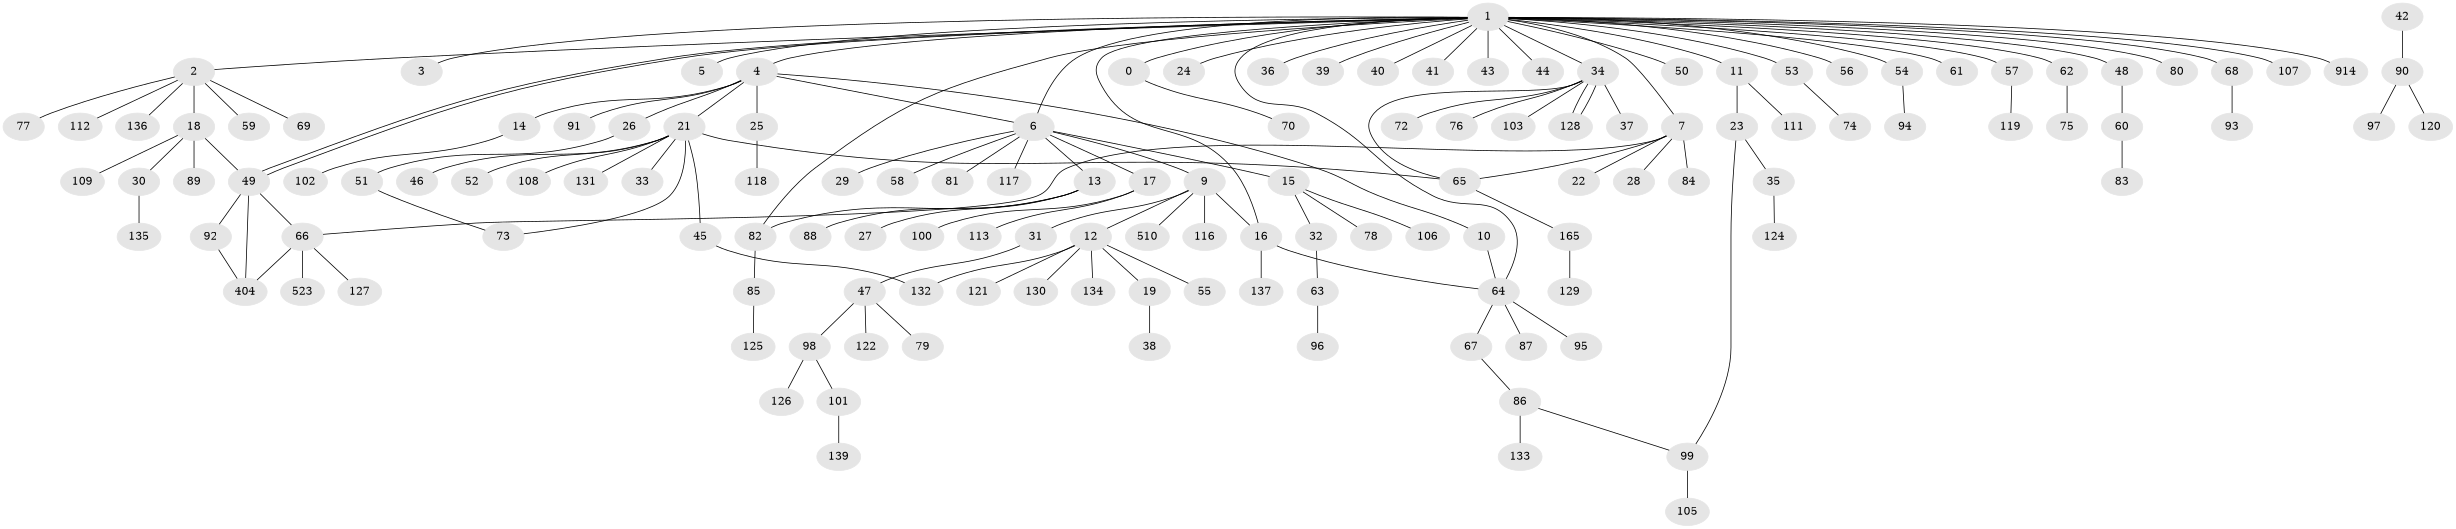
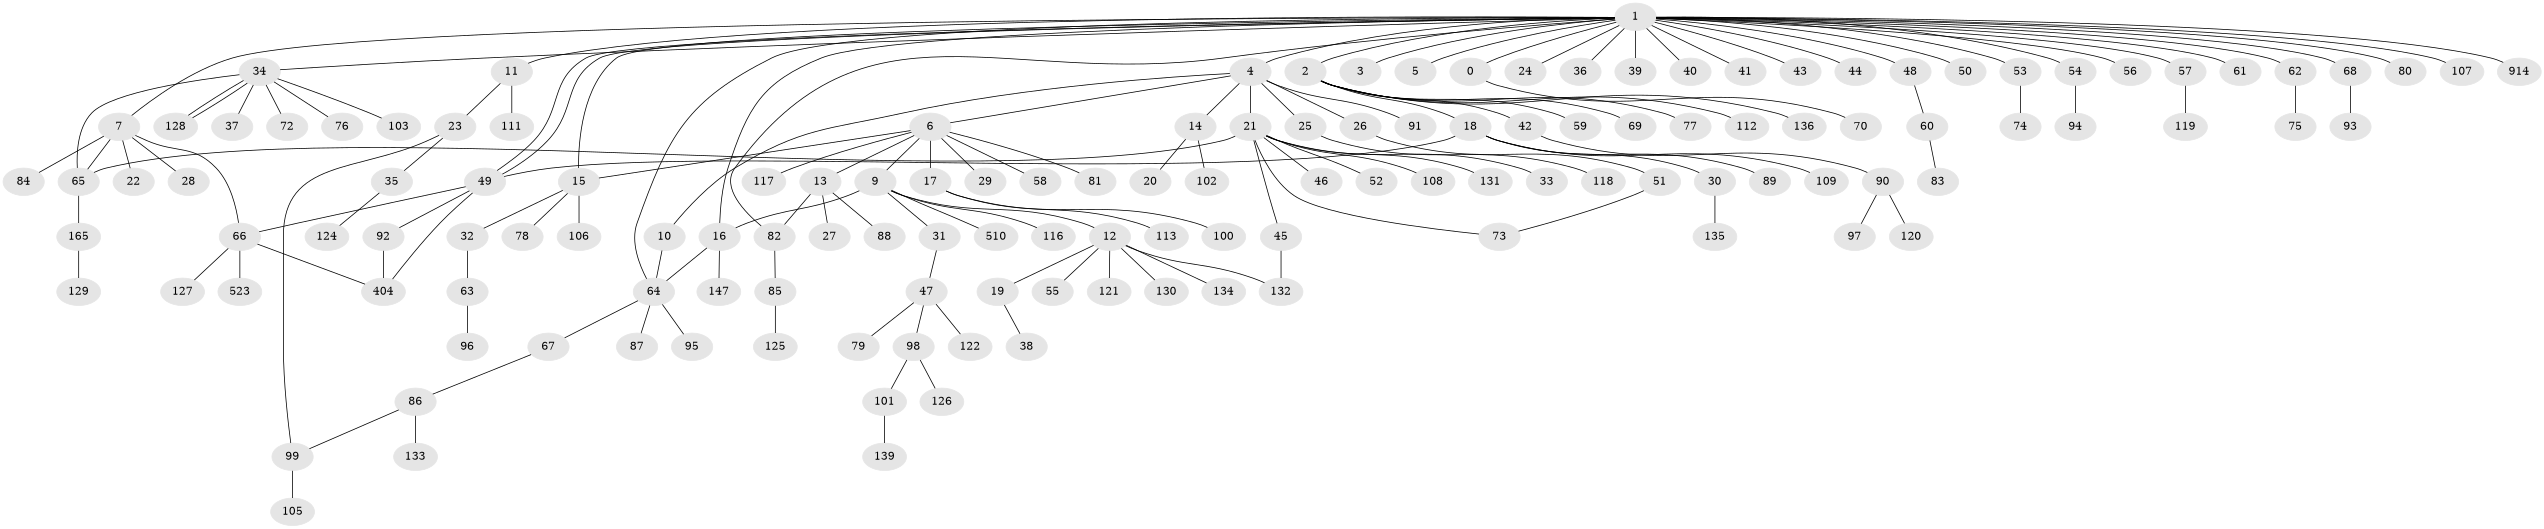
(1166, 33) -> (1055, 27)
none -> (1415, 99)
none -> (1150, 182)
(1261, 292) -> (719, 292)
